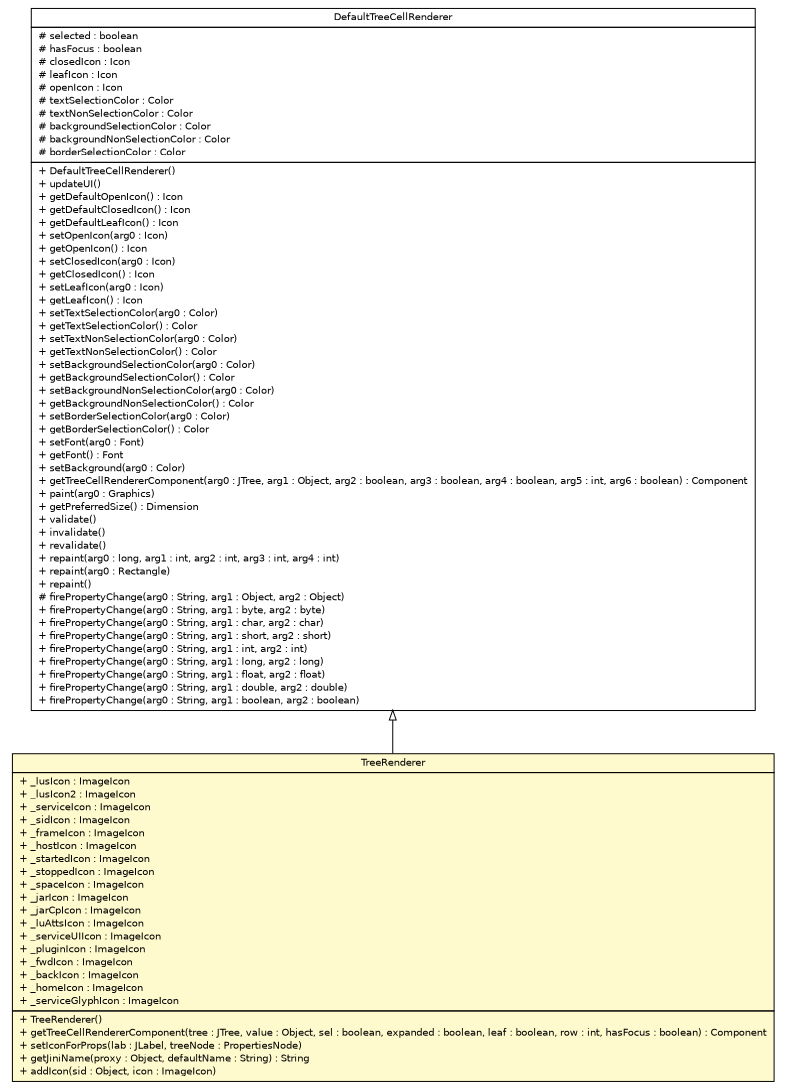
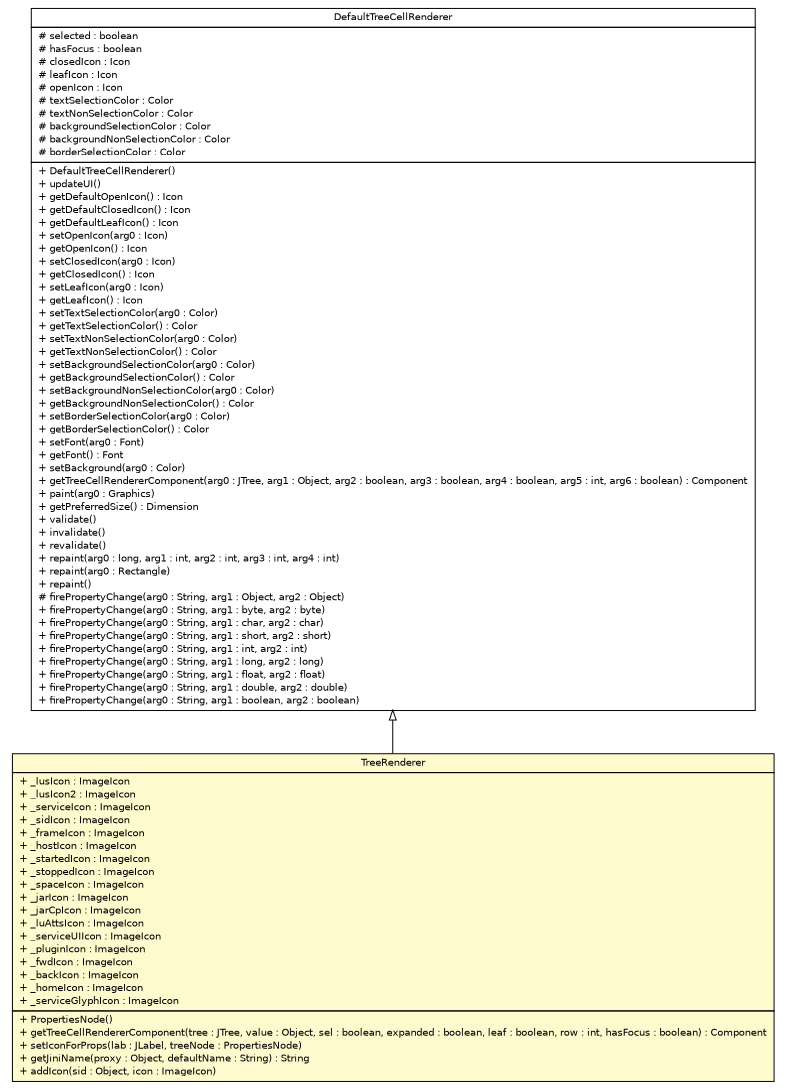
(61, 1020) -> (66, 1020)
